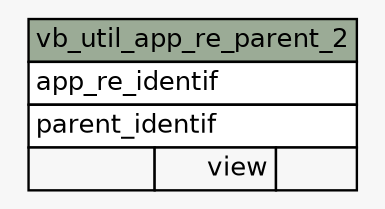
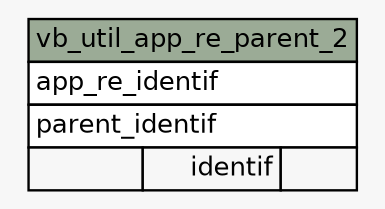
(238, 168) -> (232, 168)
